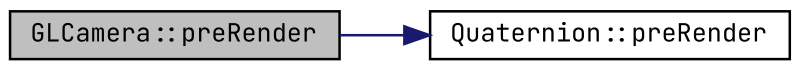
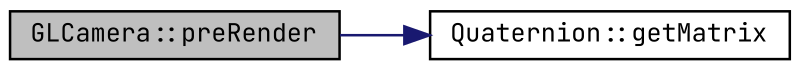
(610, 35) -> (610, 35)
